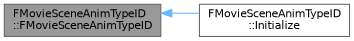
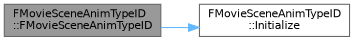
(186, 13) -> (175, 28)
